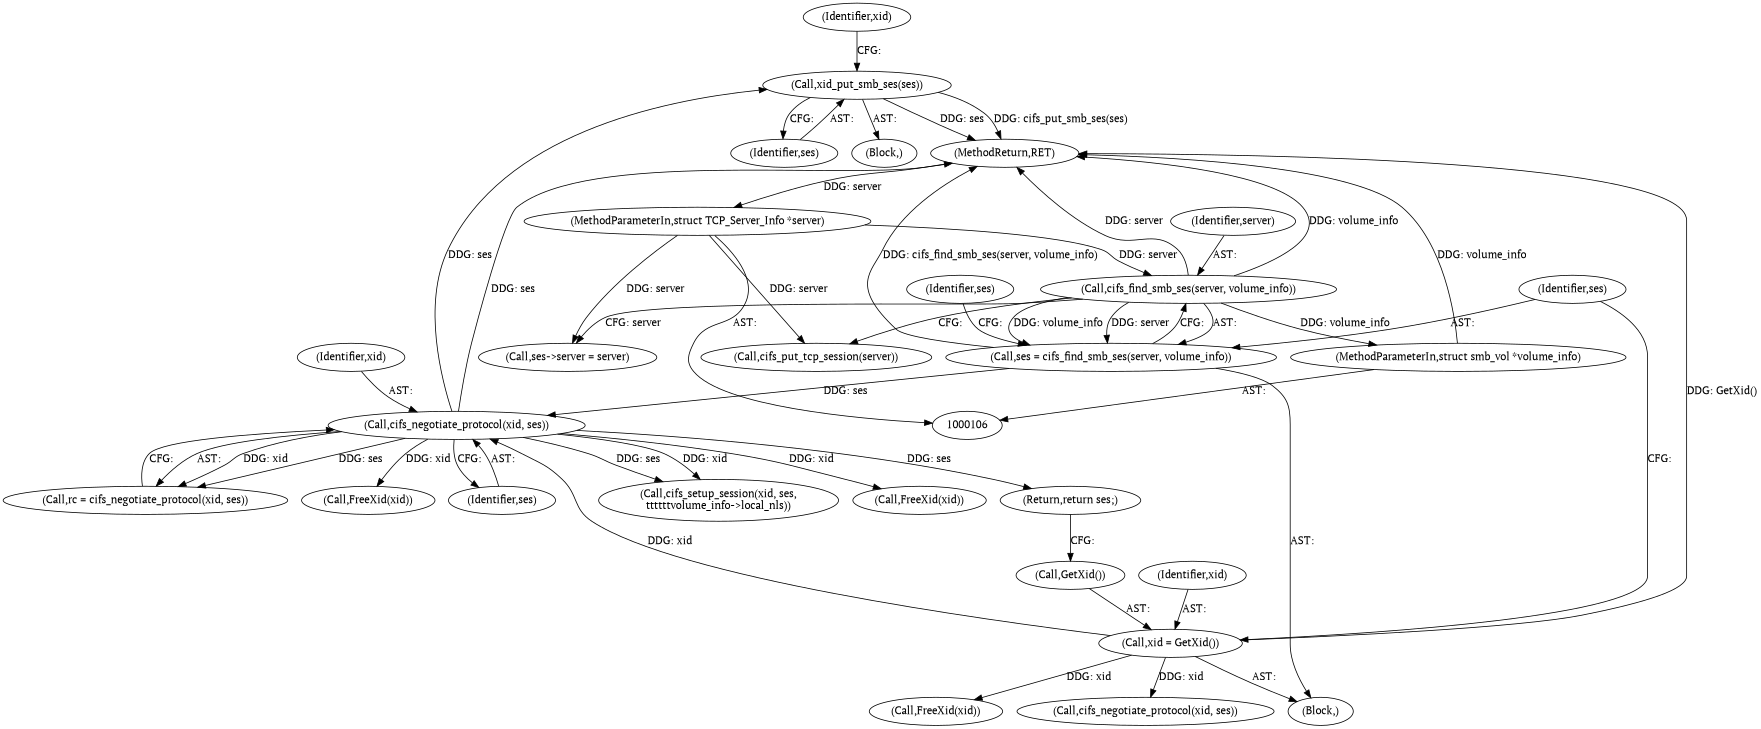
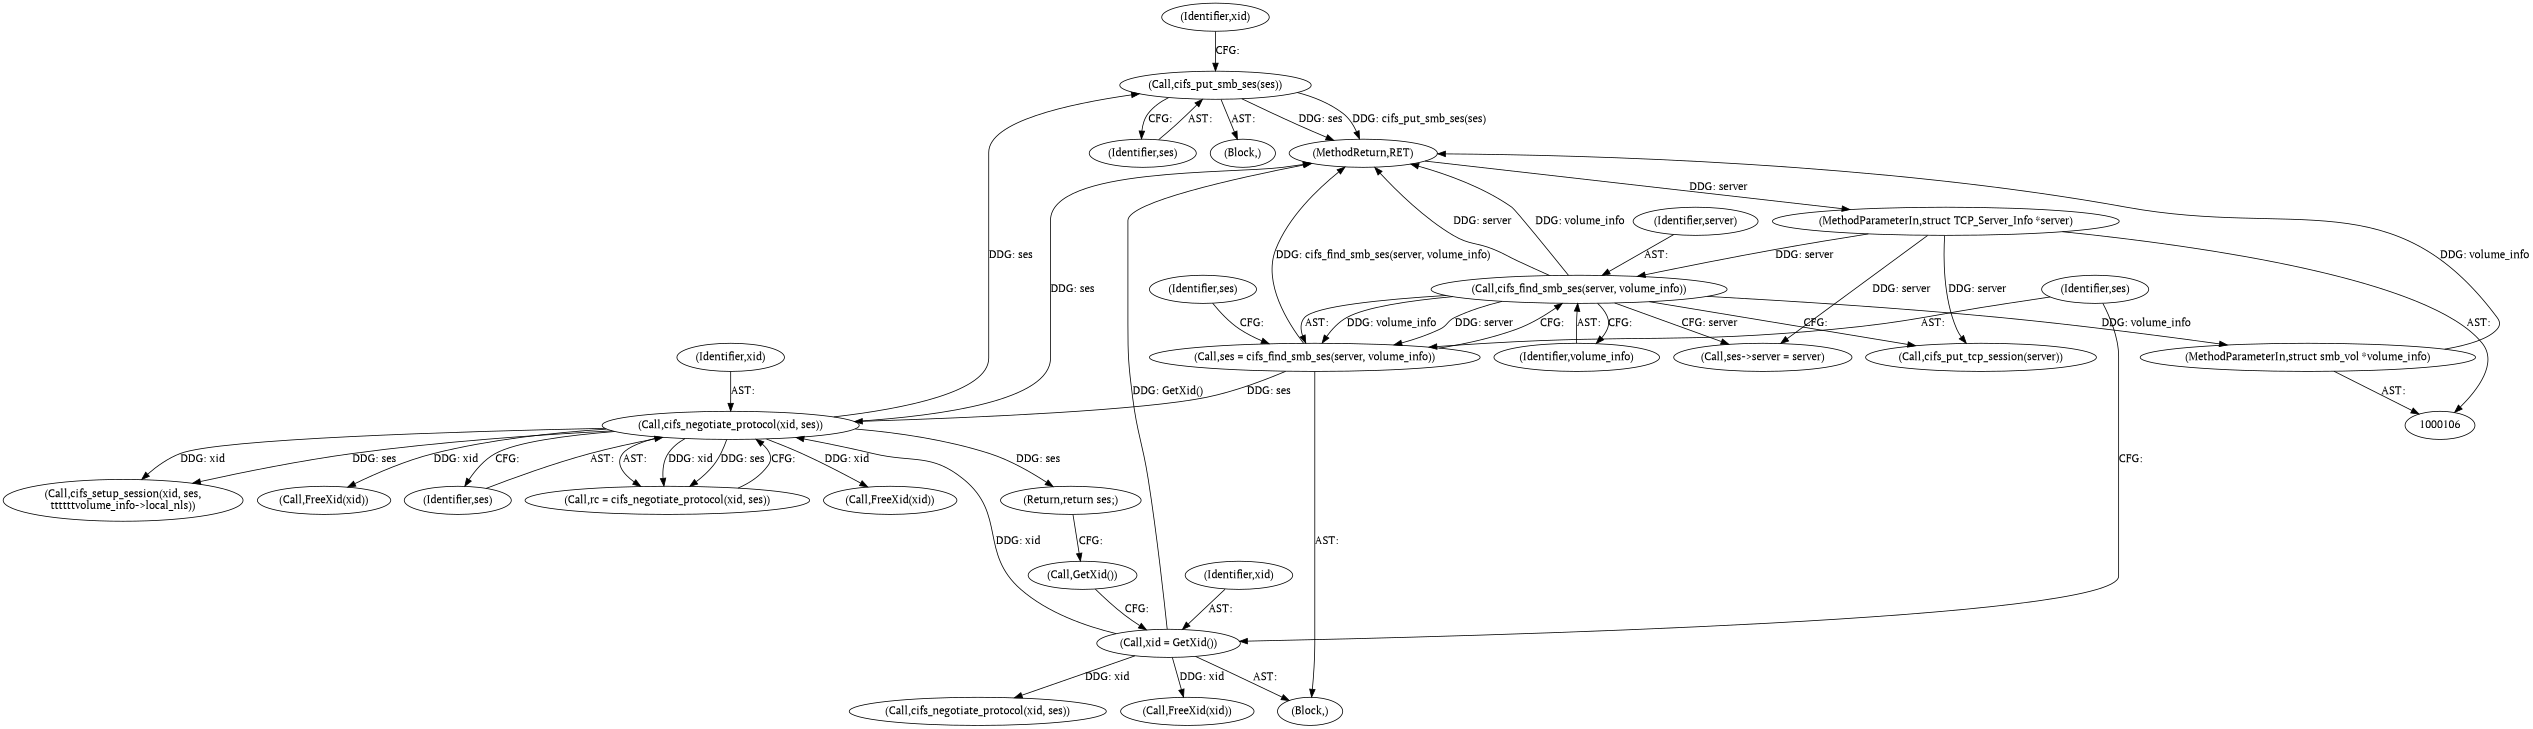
(857, 85) -> (1215, 85)
none -> (1577, 357)
(1140, 609) -> (1138, 609)
